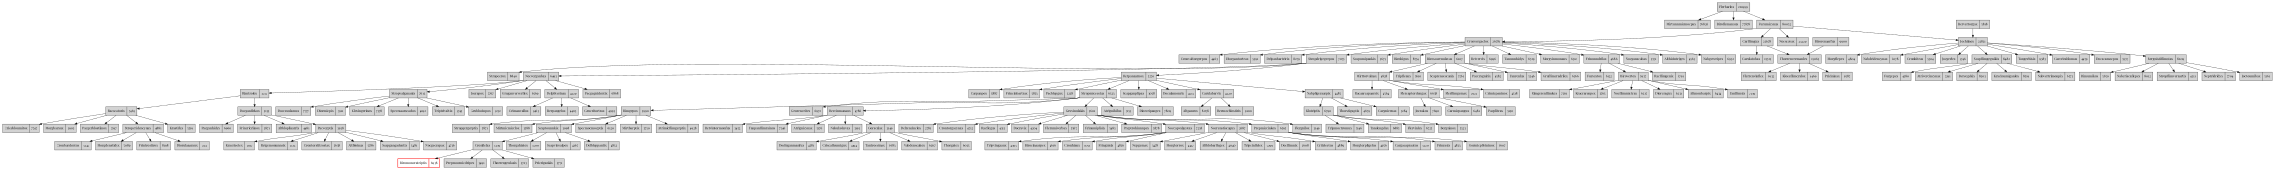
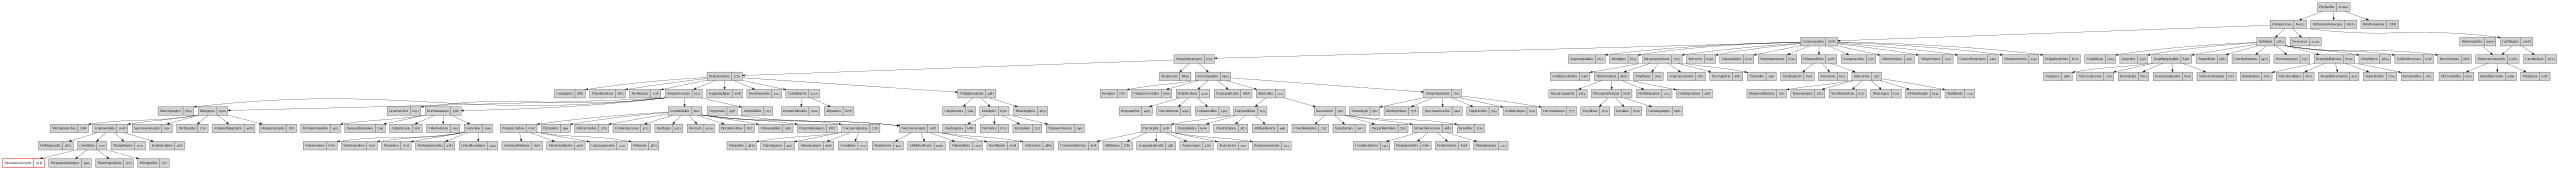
(1973, 32) -> (2372, 51)
(1895, 59) -> (2428, 59)
(1186, 137) -> (817, 121)
